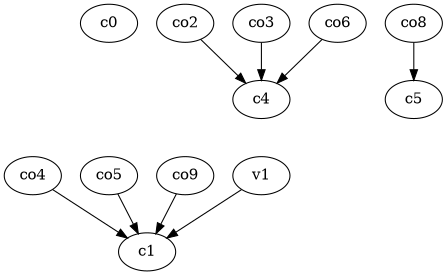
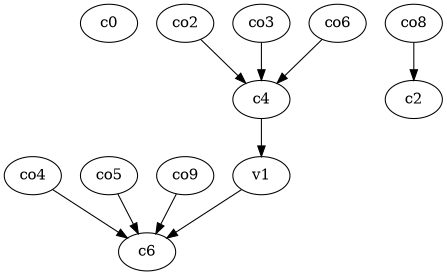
(414, 99) -> (414, 99)
none -> (261, 132)
(147, 252) -> (147, 252)
